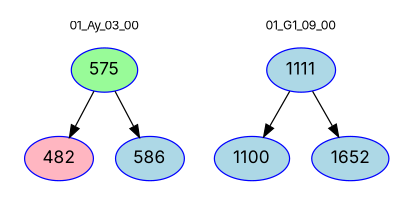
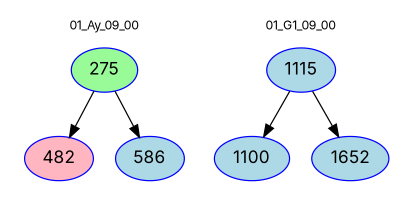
(104, 26) -> (104, 26)
(104, 70) -> (104, 70)
(301, 70) -> (301, 70)
